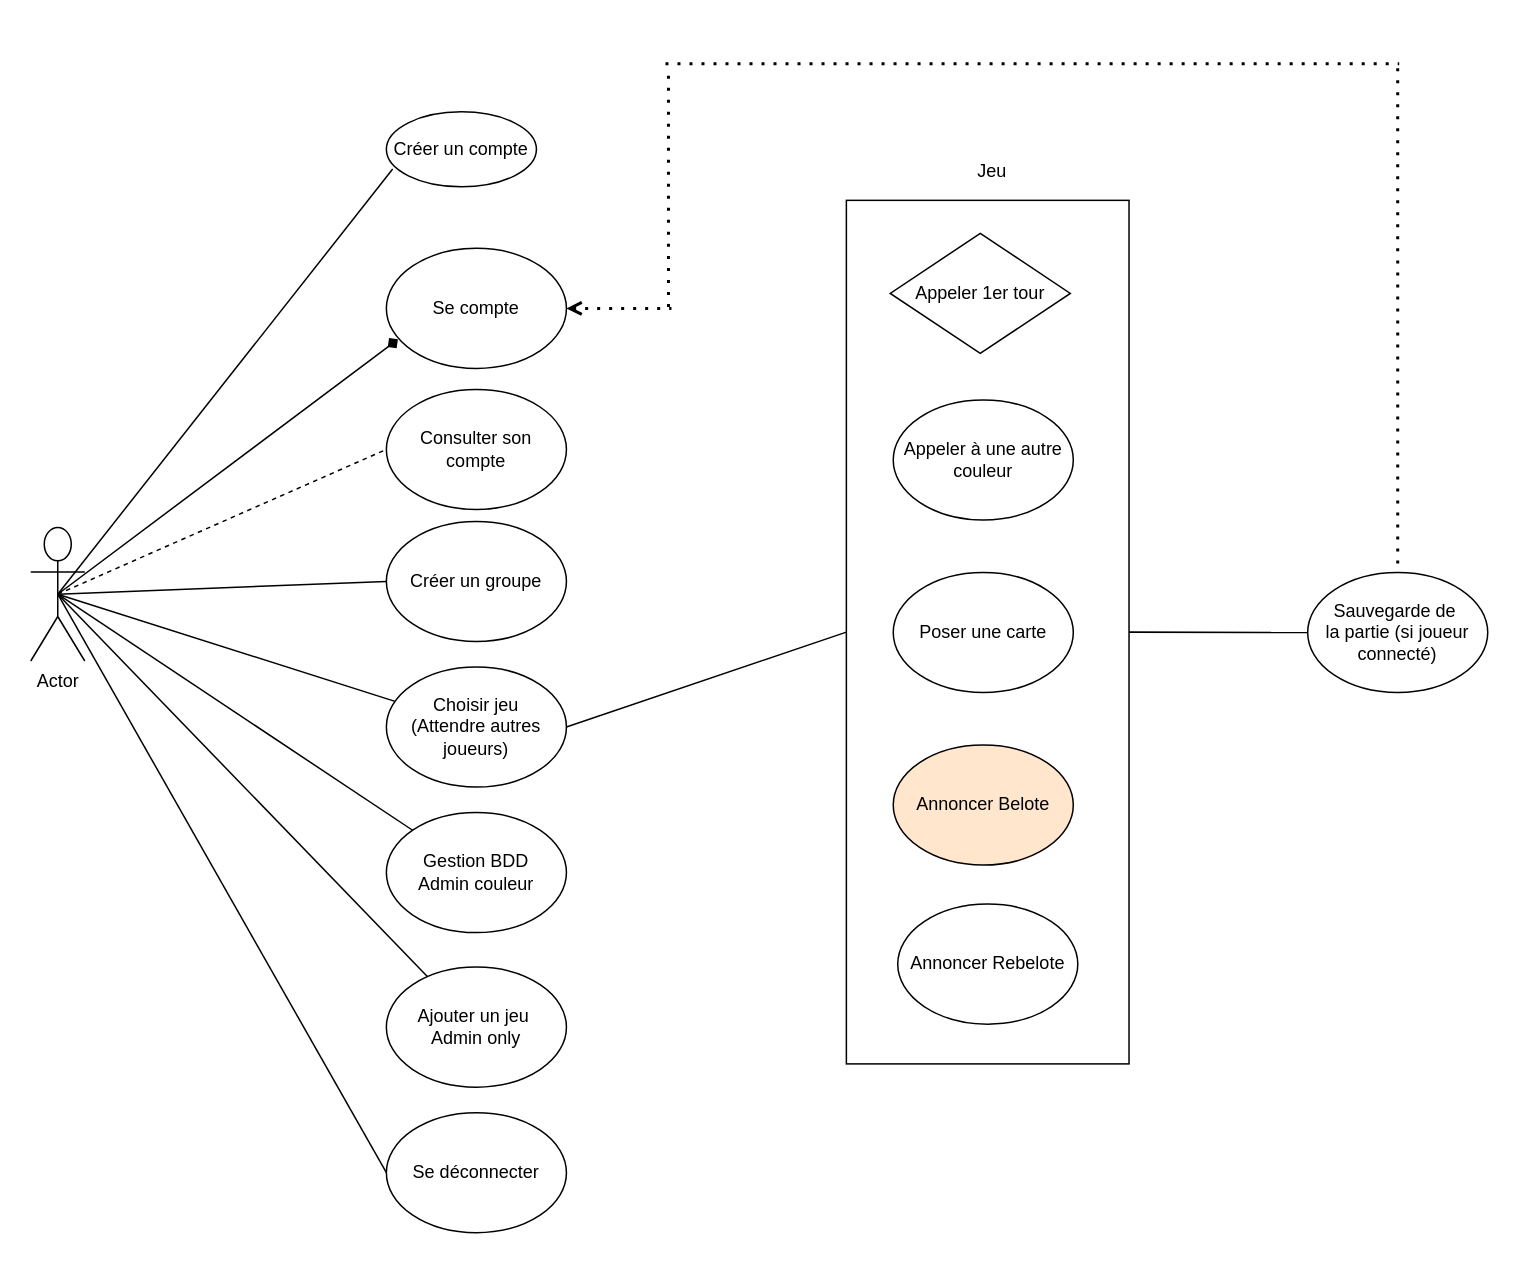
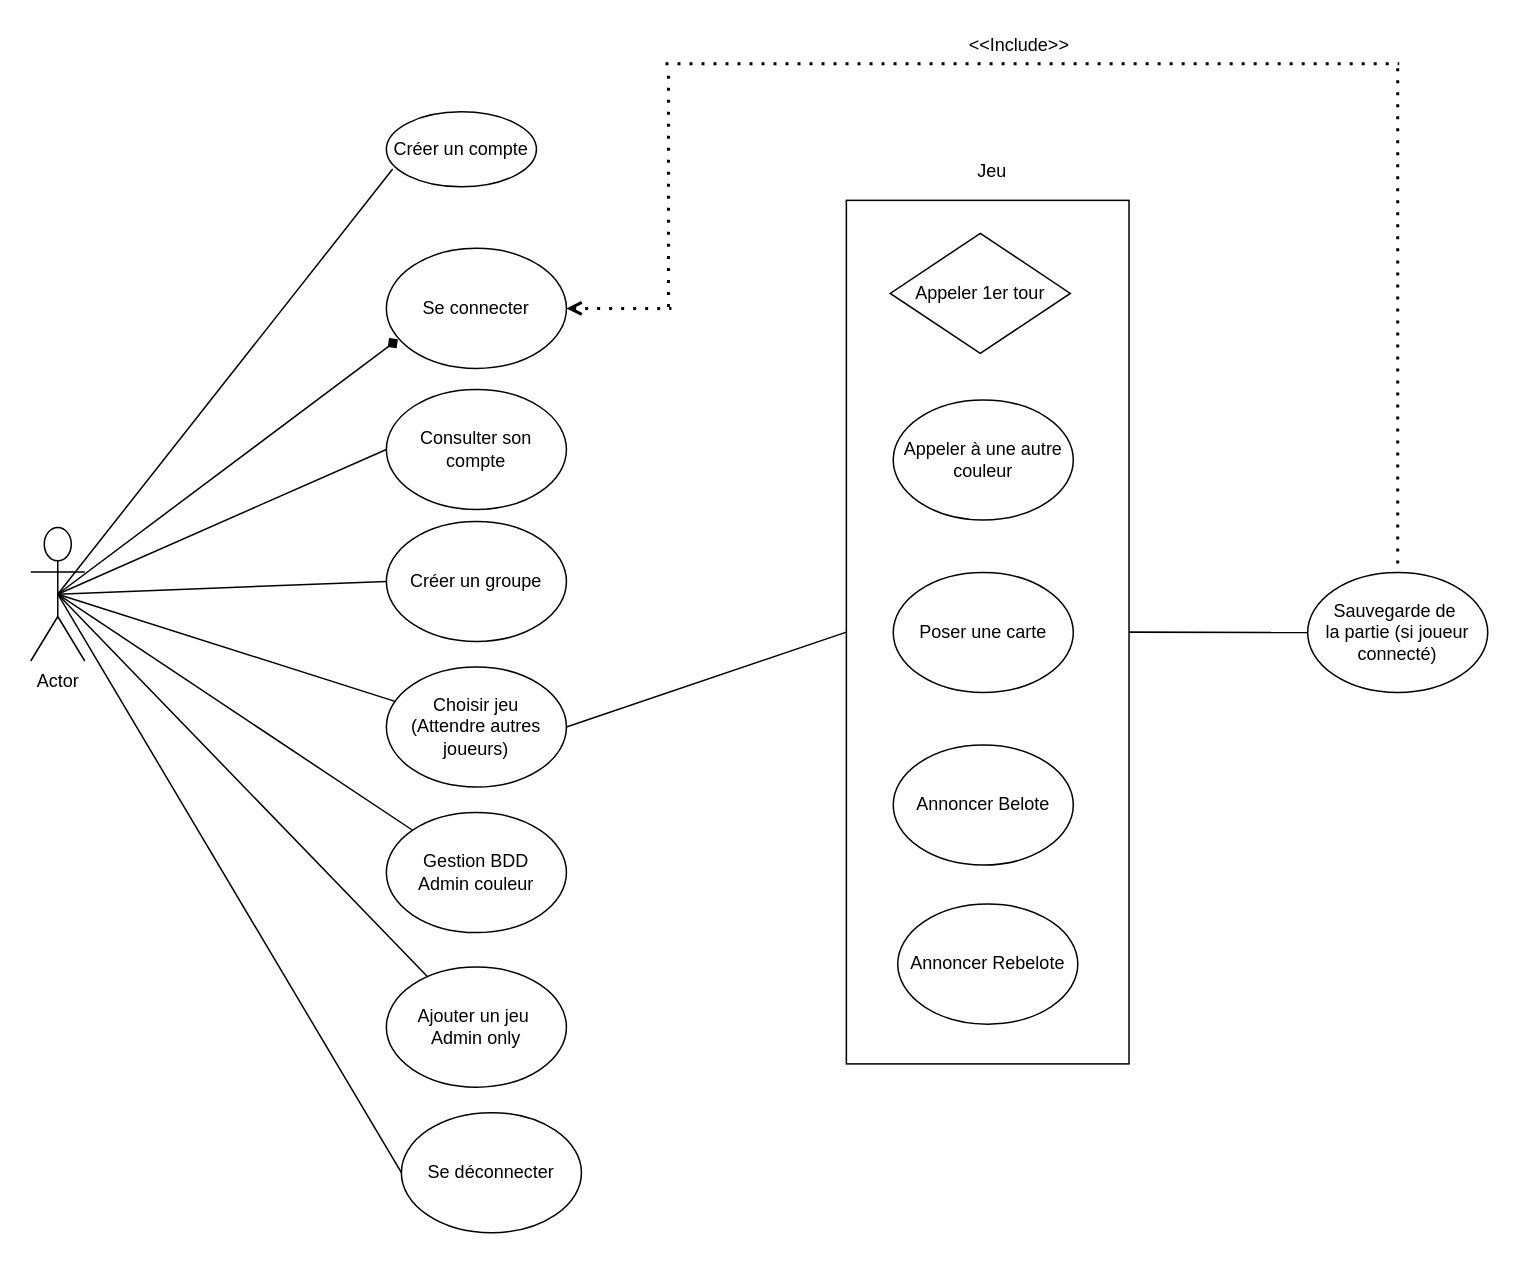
none -> (1019, 46)
(476, 308) -> (476, 308)
(232, 517) -> (232, 517)
(983, 805) -> (983, 805)
(476, 1172) -> (491, 1172)
